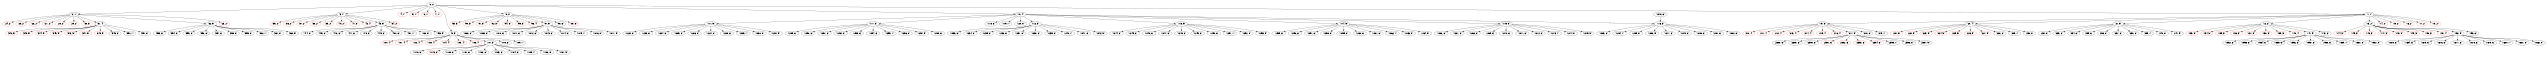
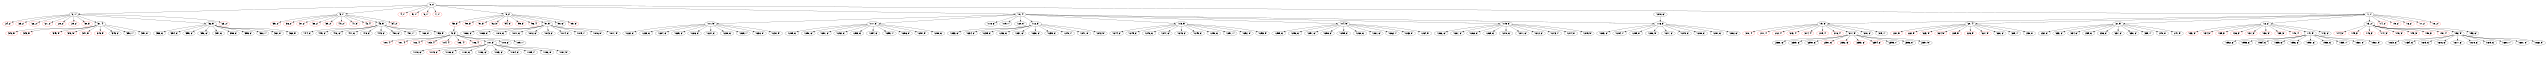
(446, 16) -> (454, 28)
(41, 33) -> none
